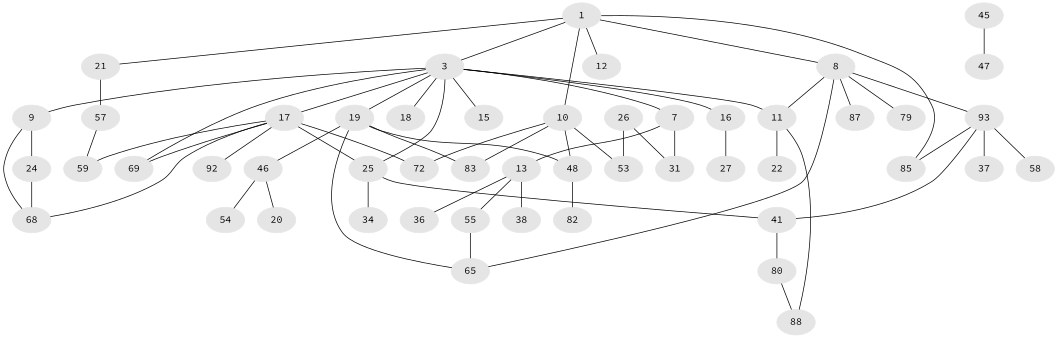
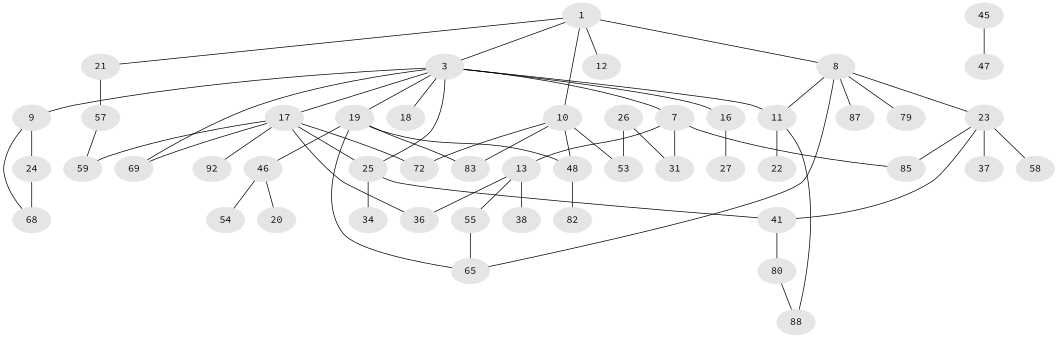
(806, 37) -> (787, 152)
(484, 118) -> none
(984, 118) -> (984, 118)
(163, 179) -> (341, 180)
